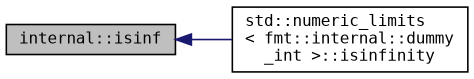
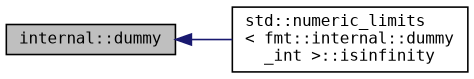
(91, 40) -> (91, 40)
